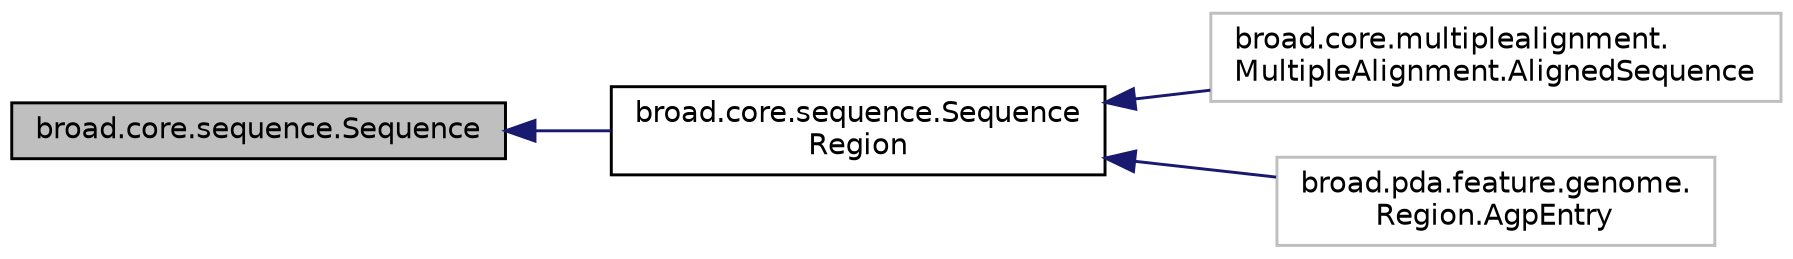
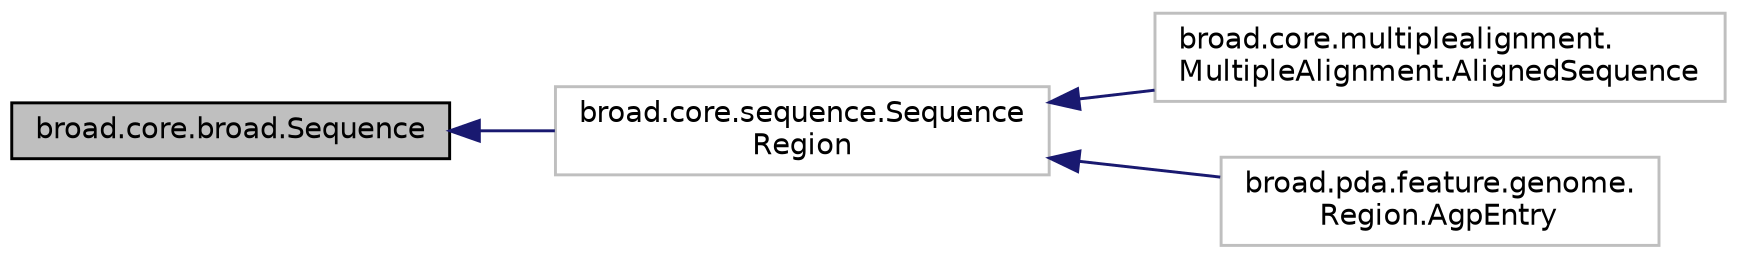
(259, 131) -> (231, 131)
(858, 131) -> (802, 131)
